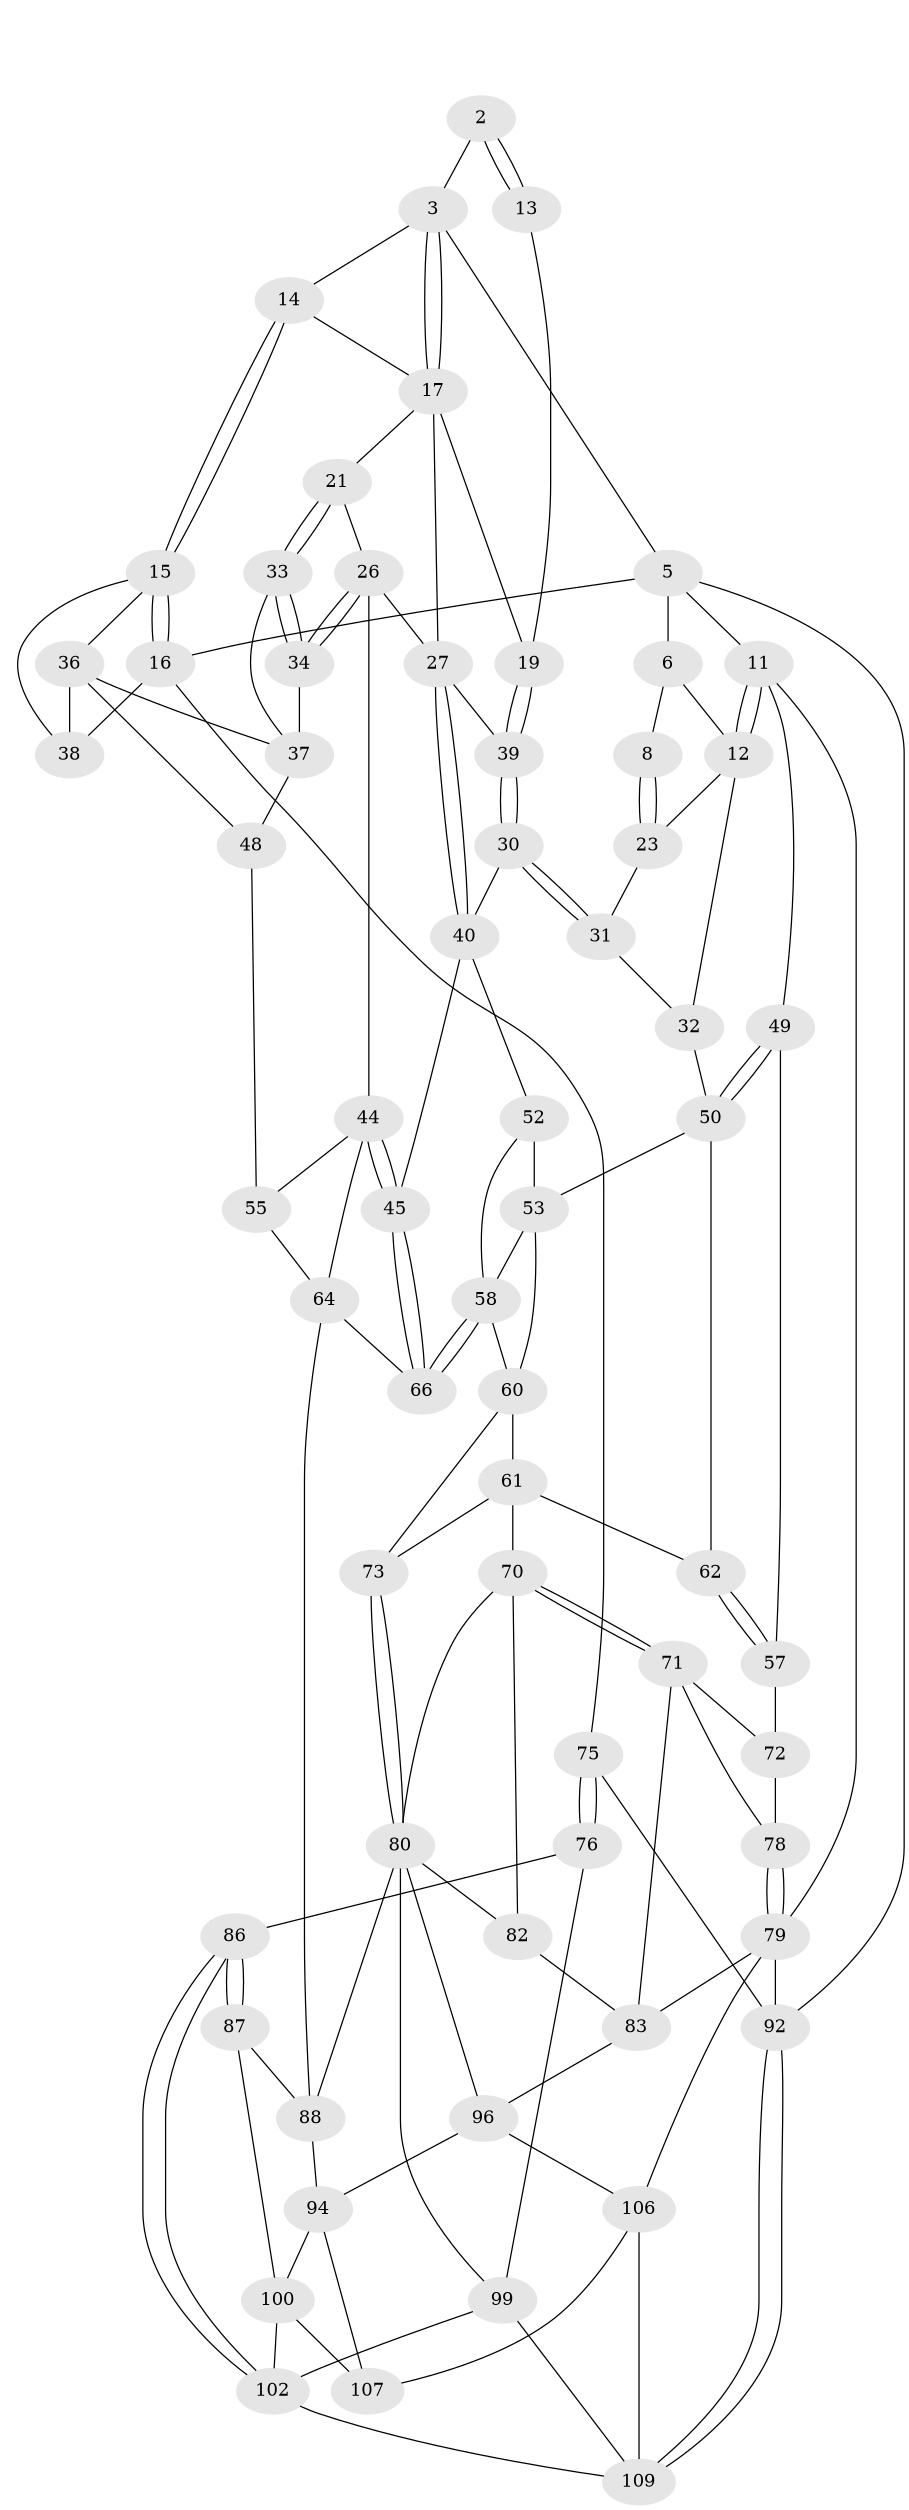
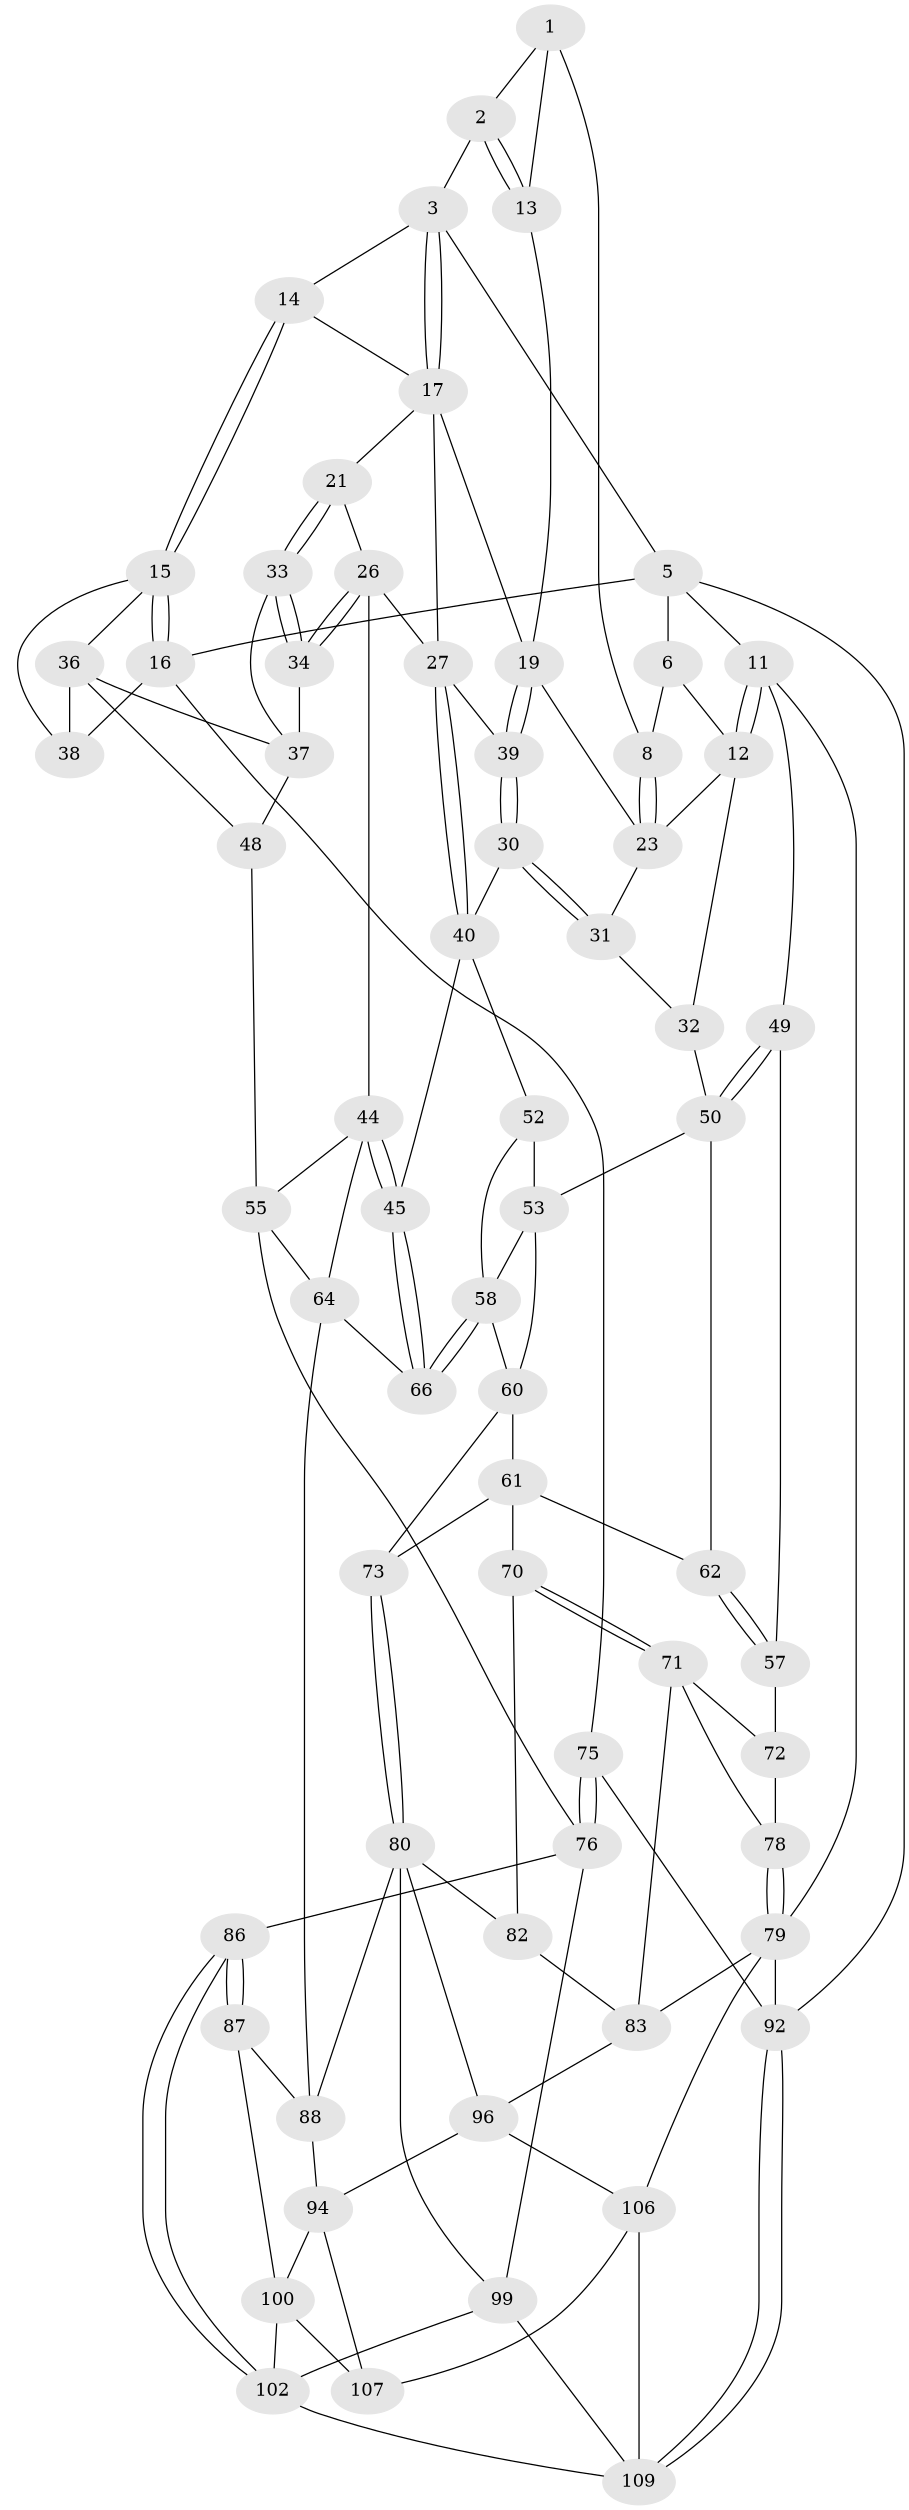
none -> (551, 28)
none -> (588, 755)
none -> (398, 1516)
(429, 1699) -> none
